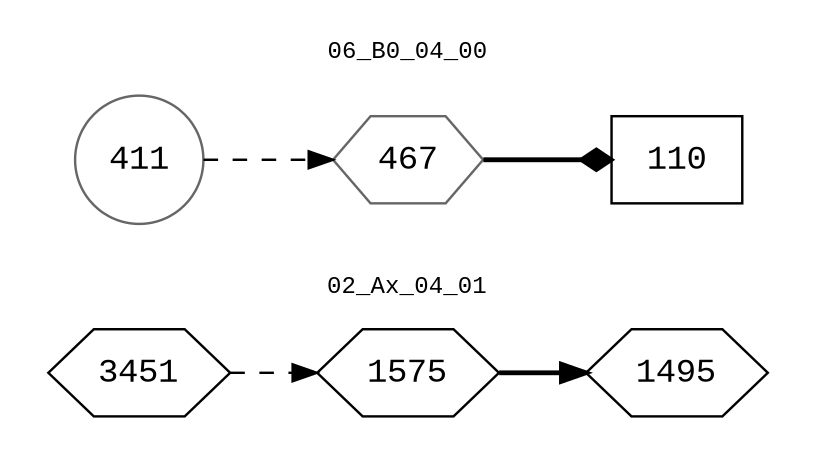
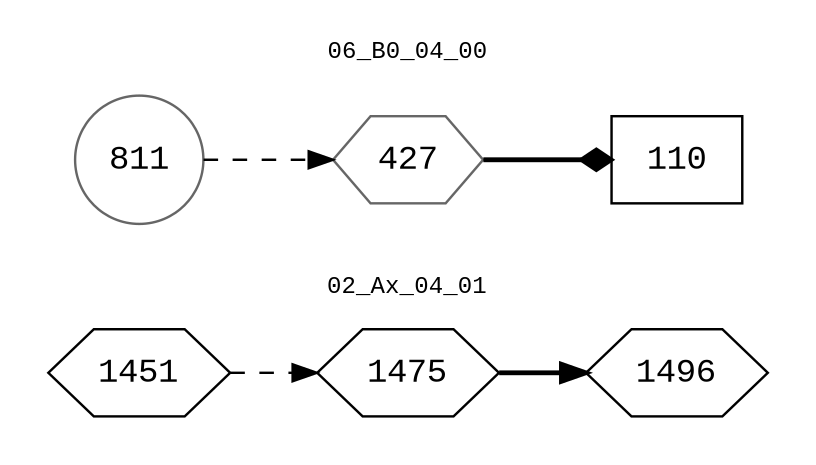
(139, 160) -> (139, 160)
(408, 160) -> (408, 160)
(139, 373) -> (139, 373)
(408, 373) -> (408, 373)
(677, 373) -> (677, 373)
